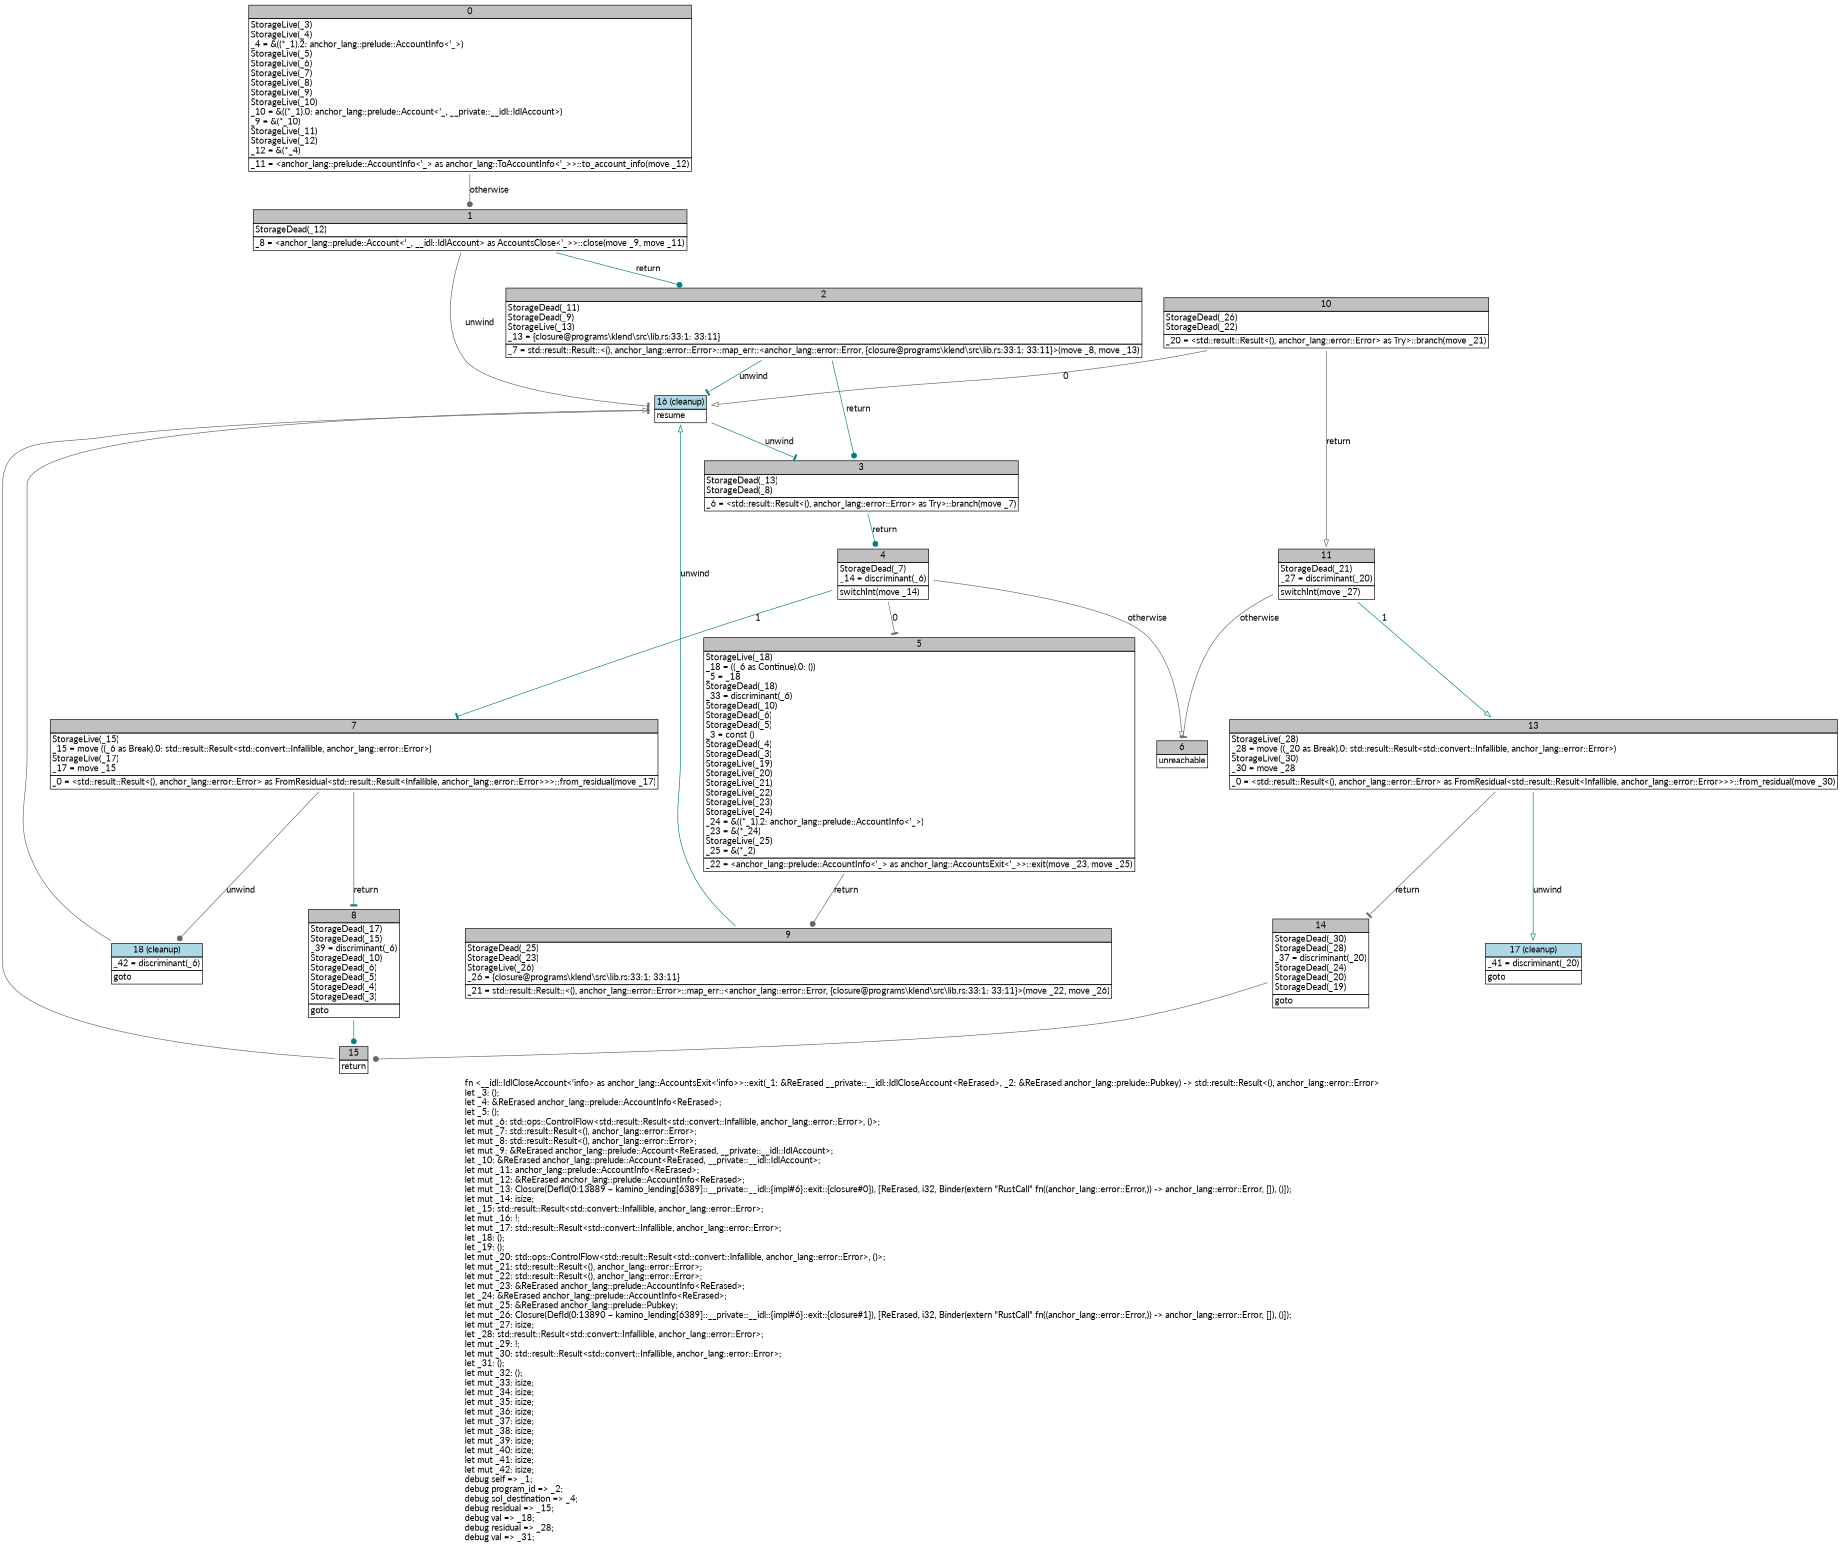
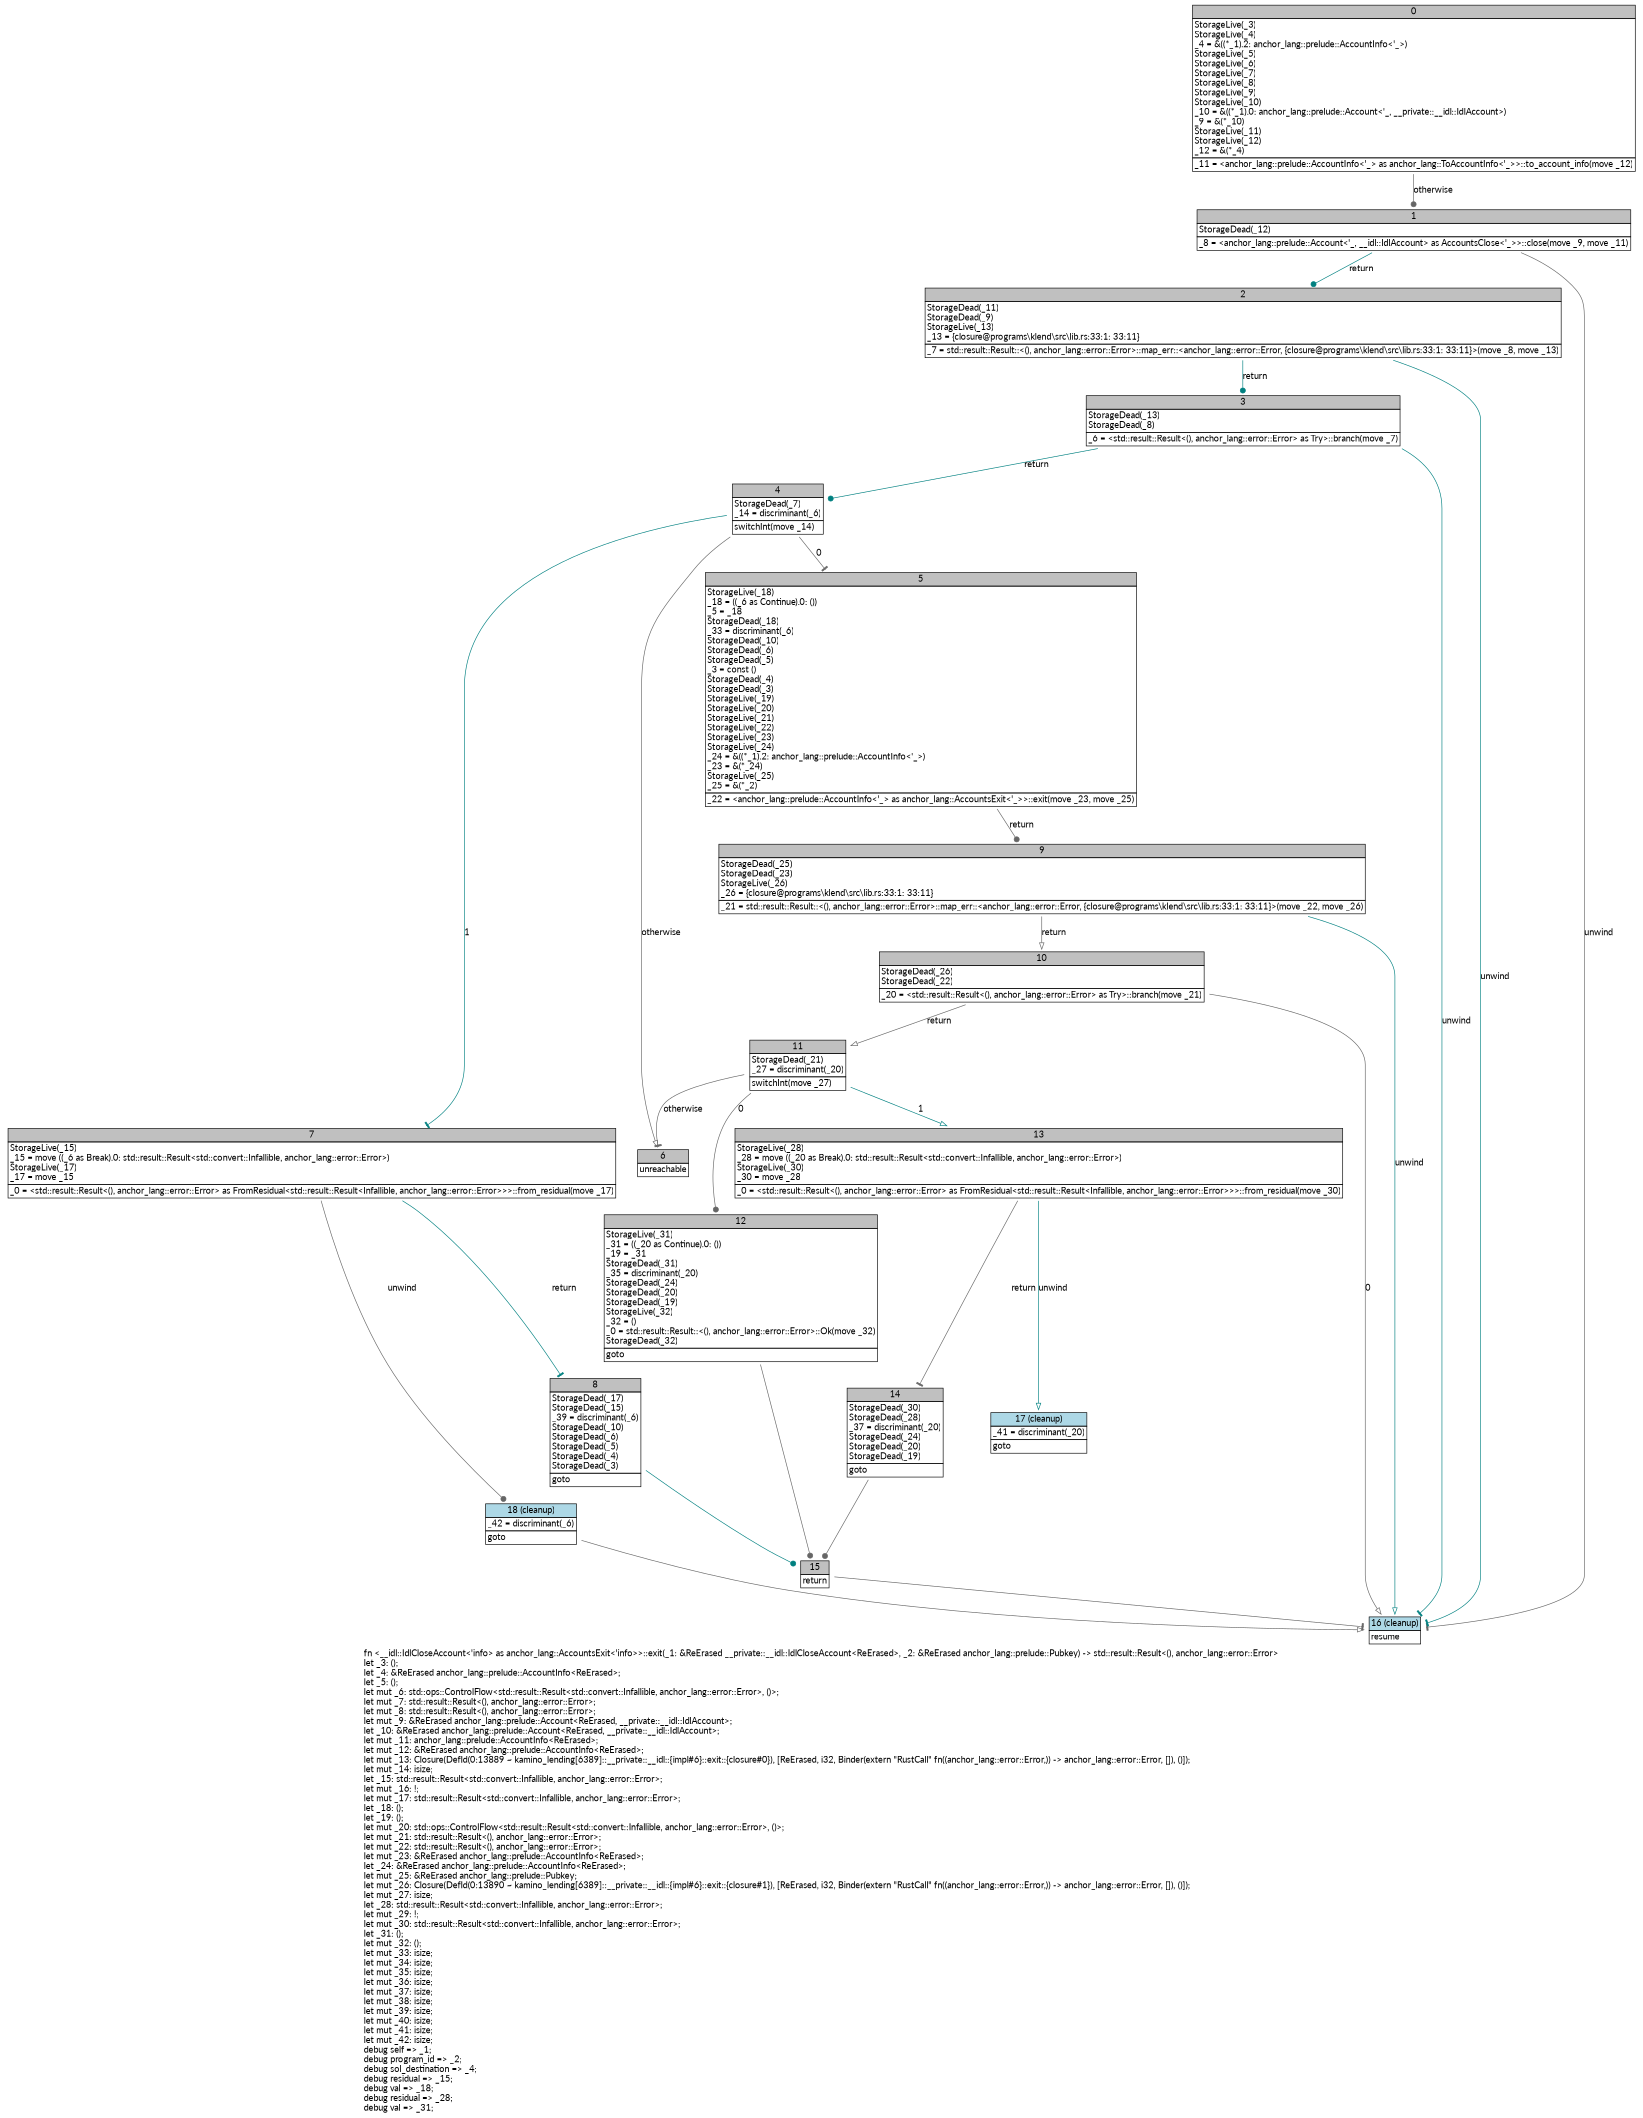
(752, 440) -> (1442, 1026)
none -> (1042, 930)
none -> (741, 1288)
